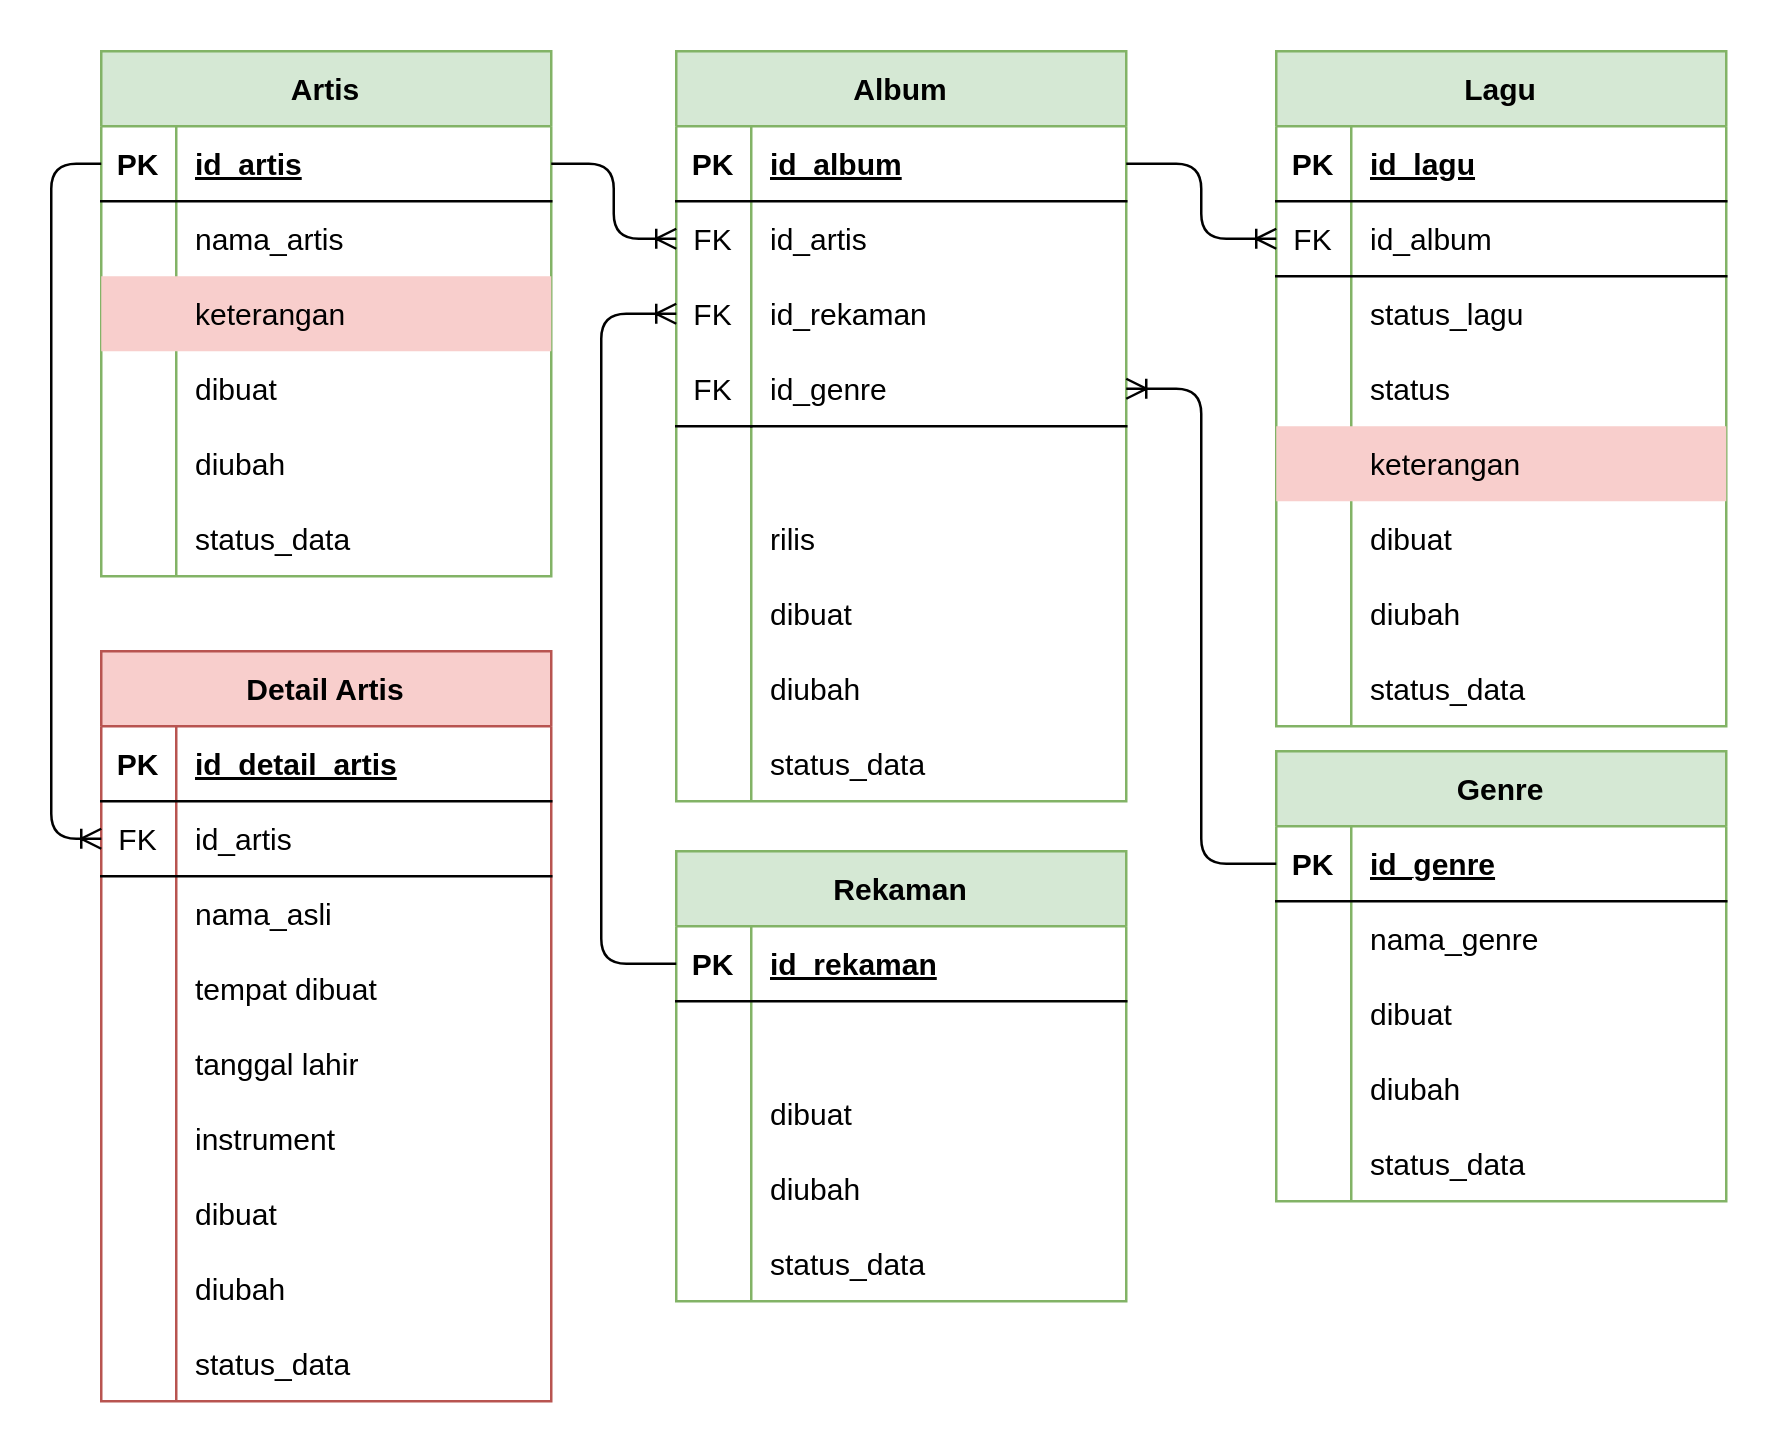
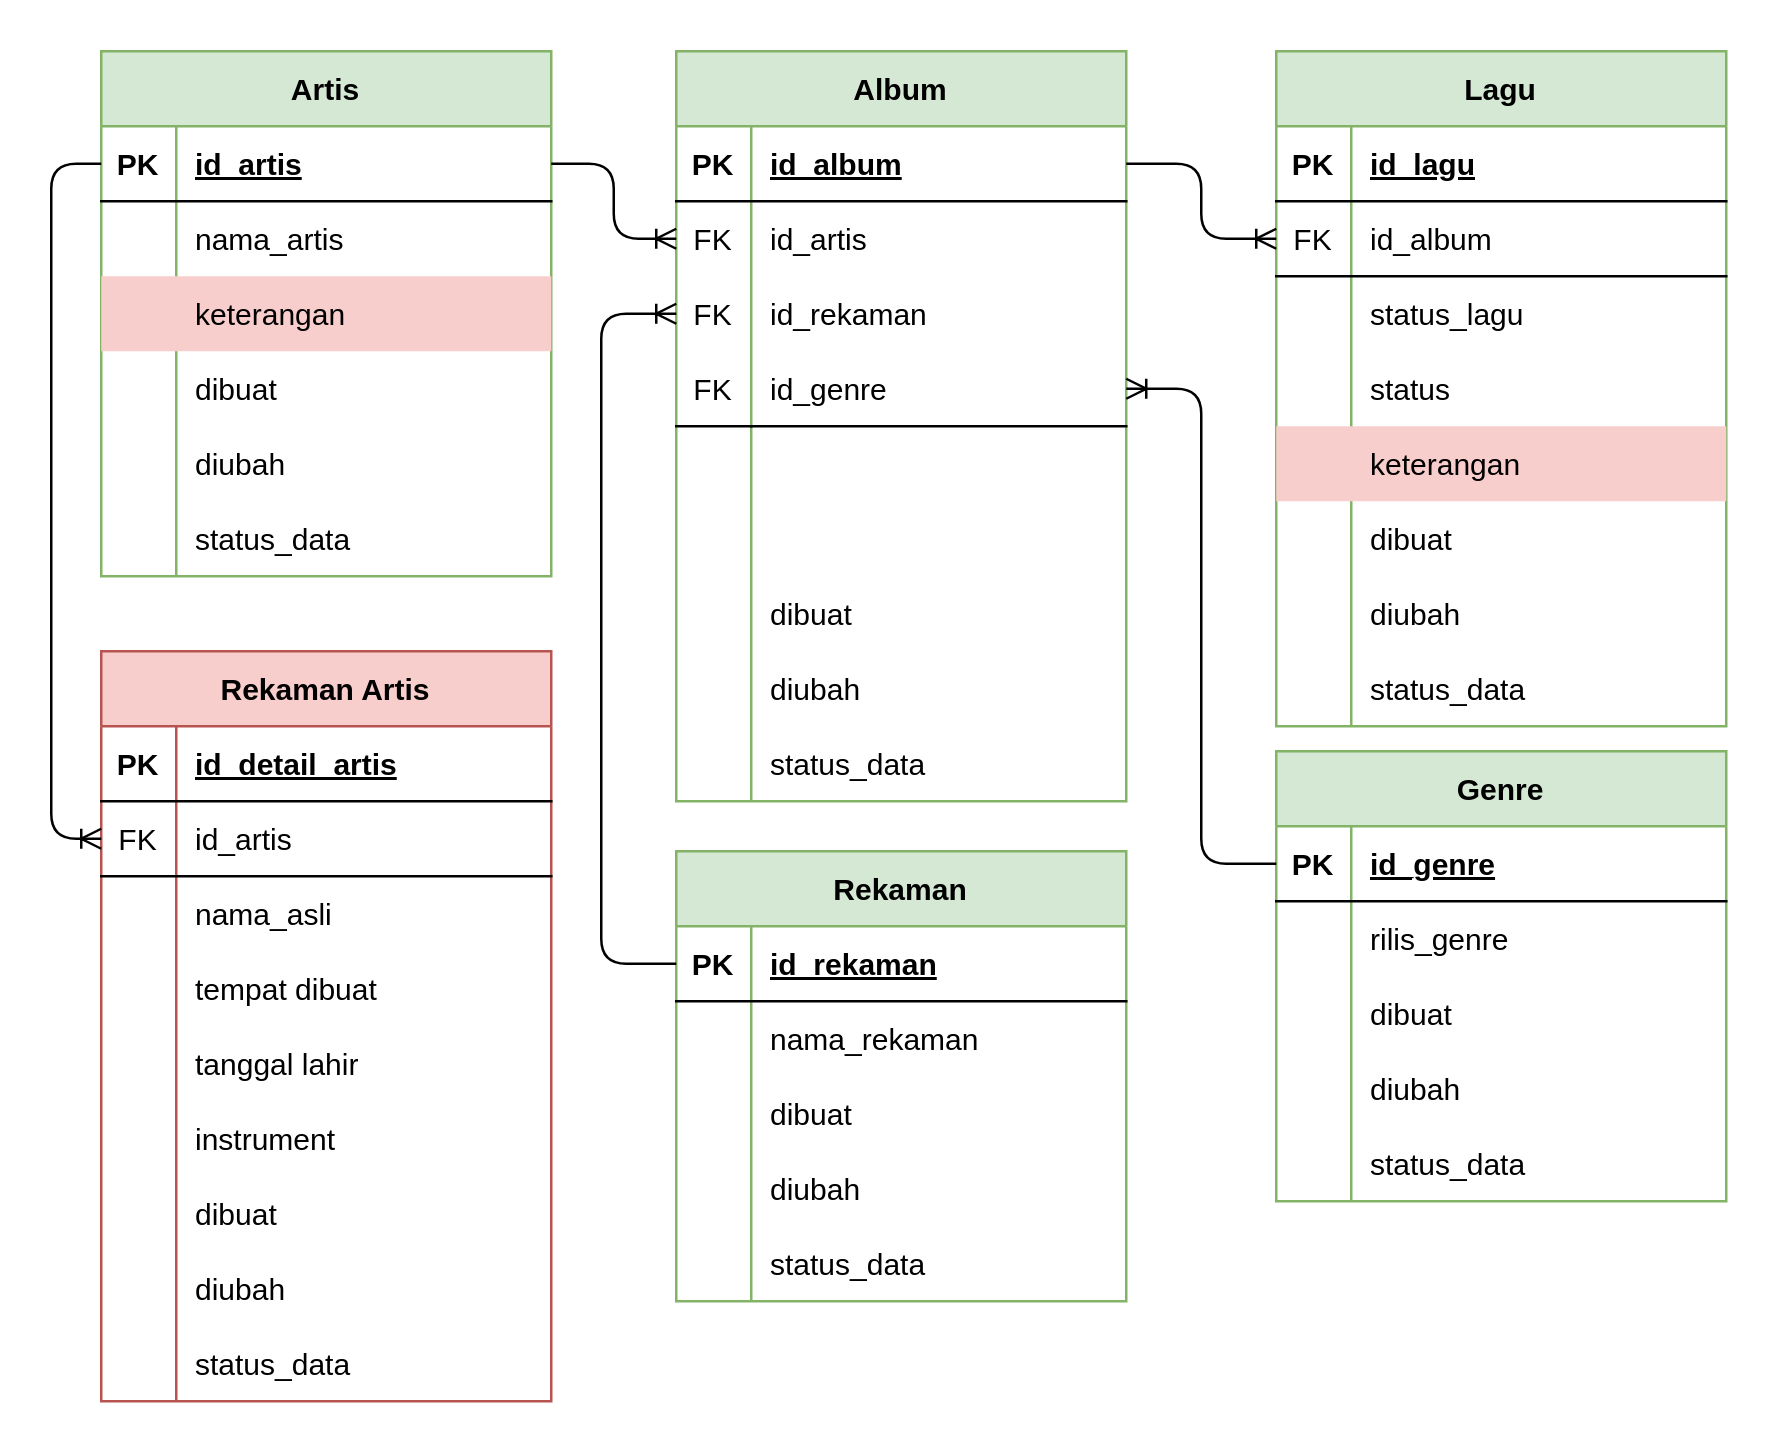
(939, 539) -> none
(325, 690) -> (325, 690)
(1454, 940) -> (1451, 940)
none -> (939, 1039)
